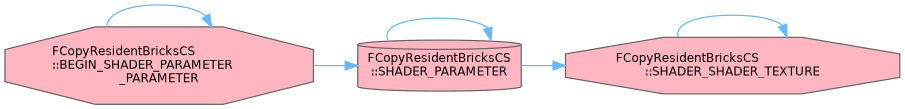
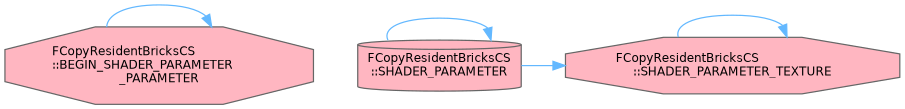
(329, 66) -> none
(733, 66) -> (733, 66)
